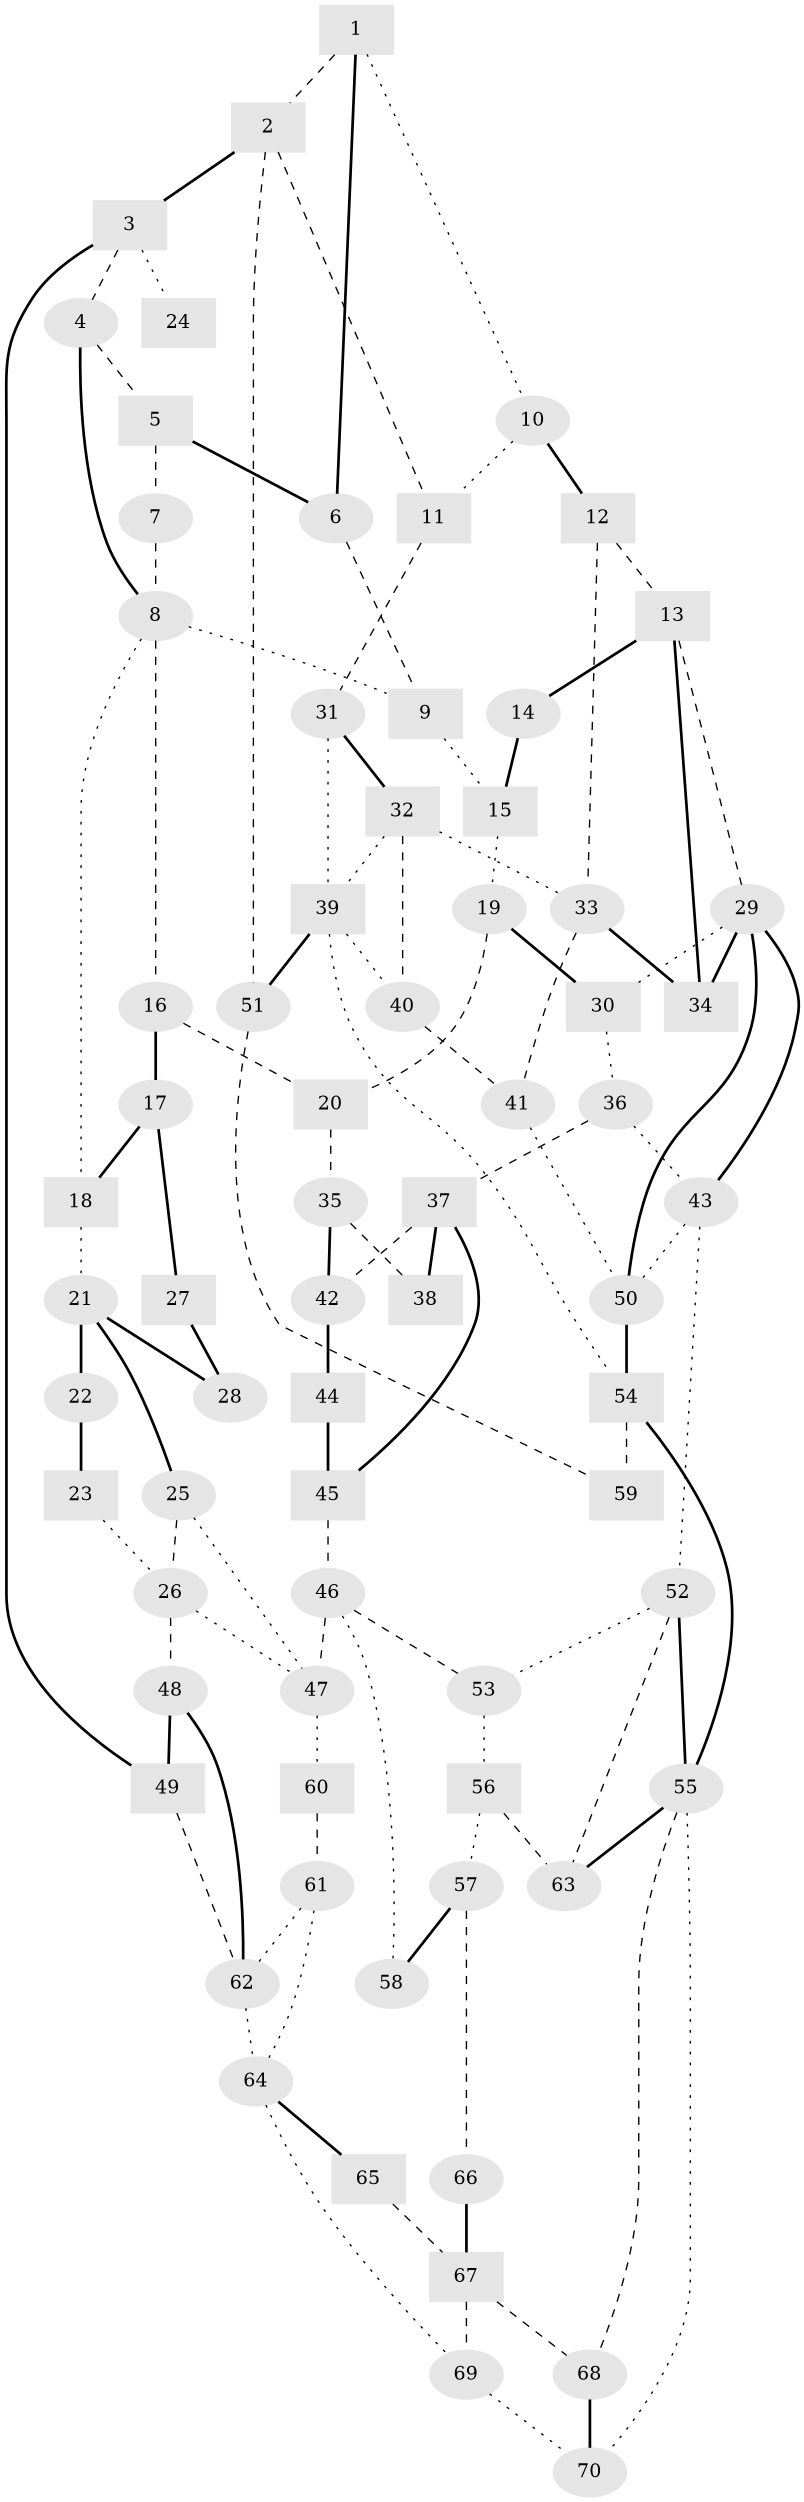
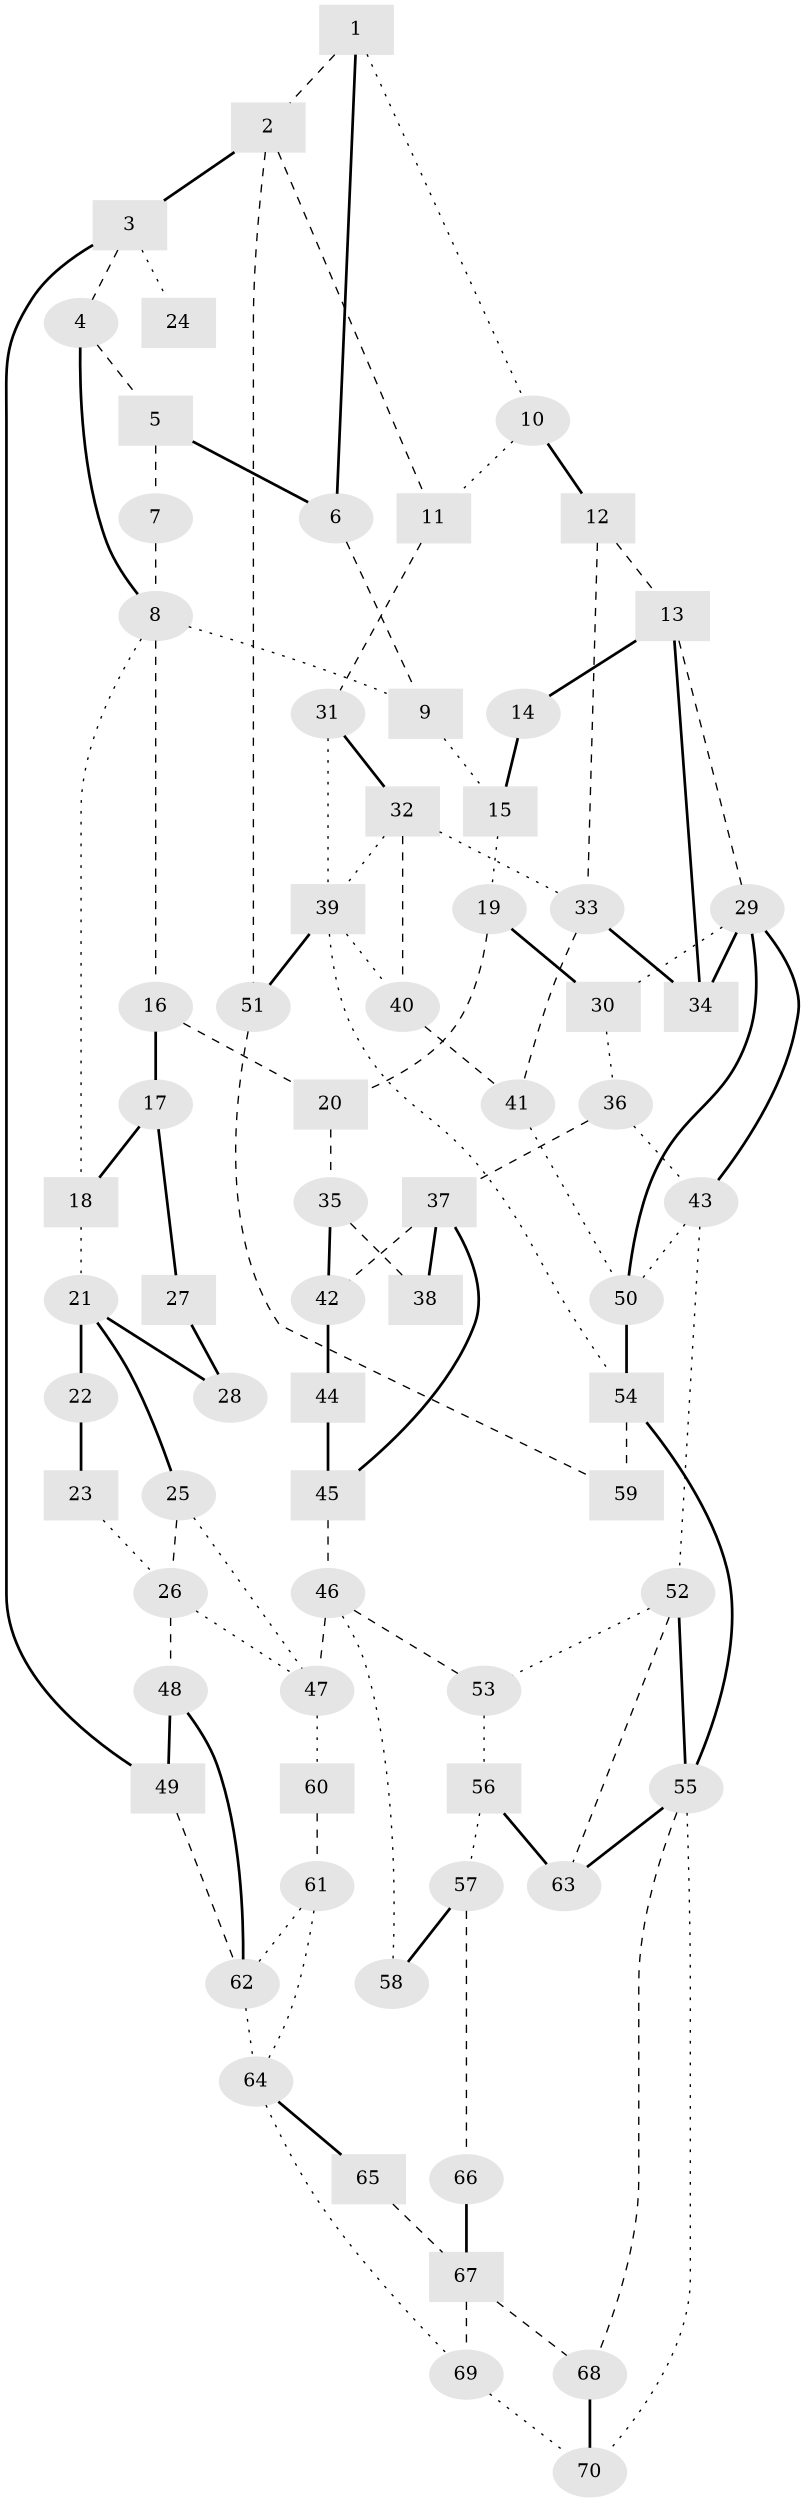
(525, 1839) -> (525, 1839)
